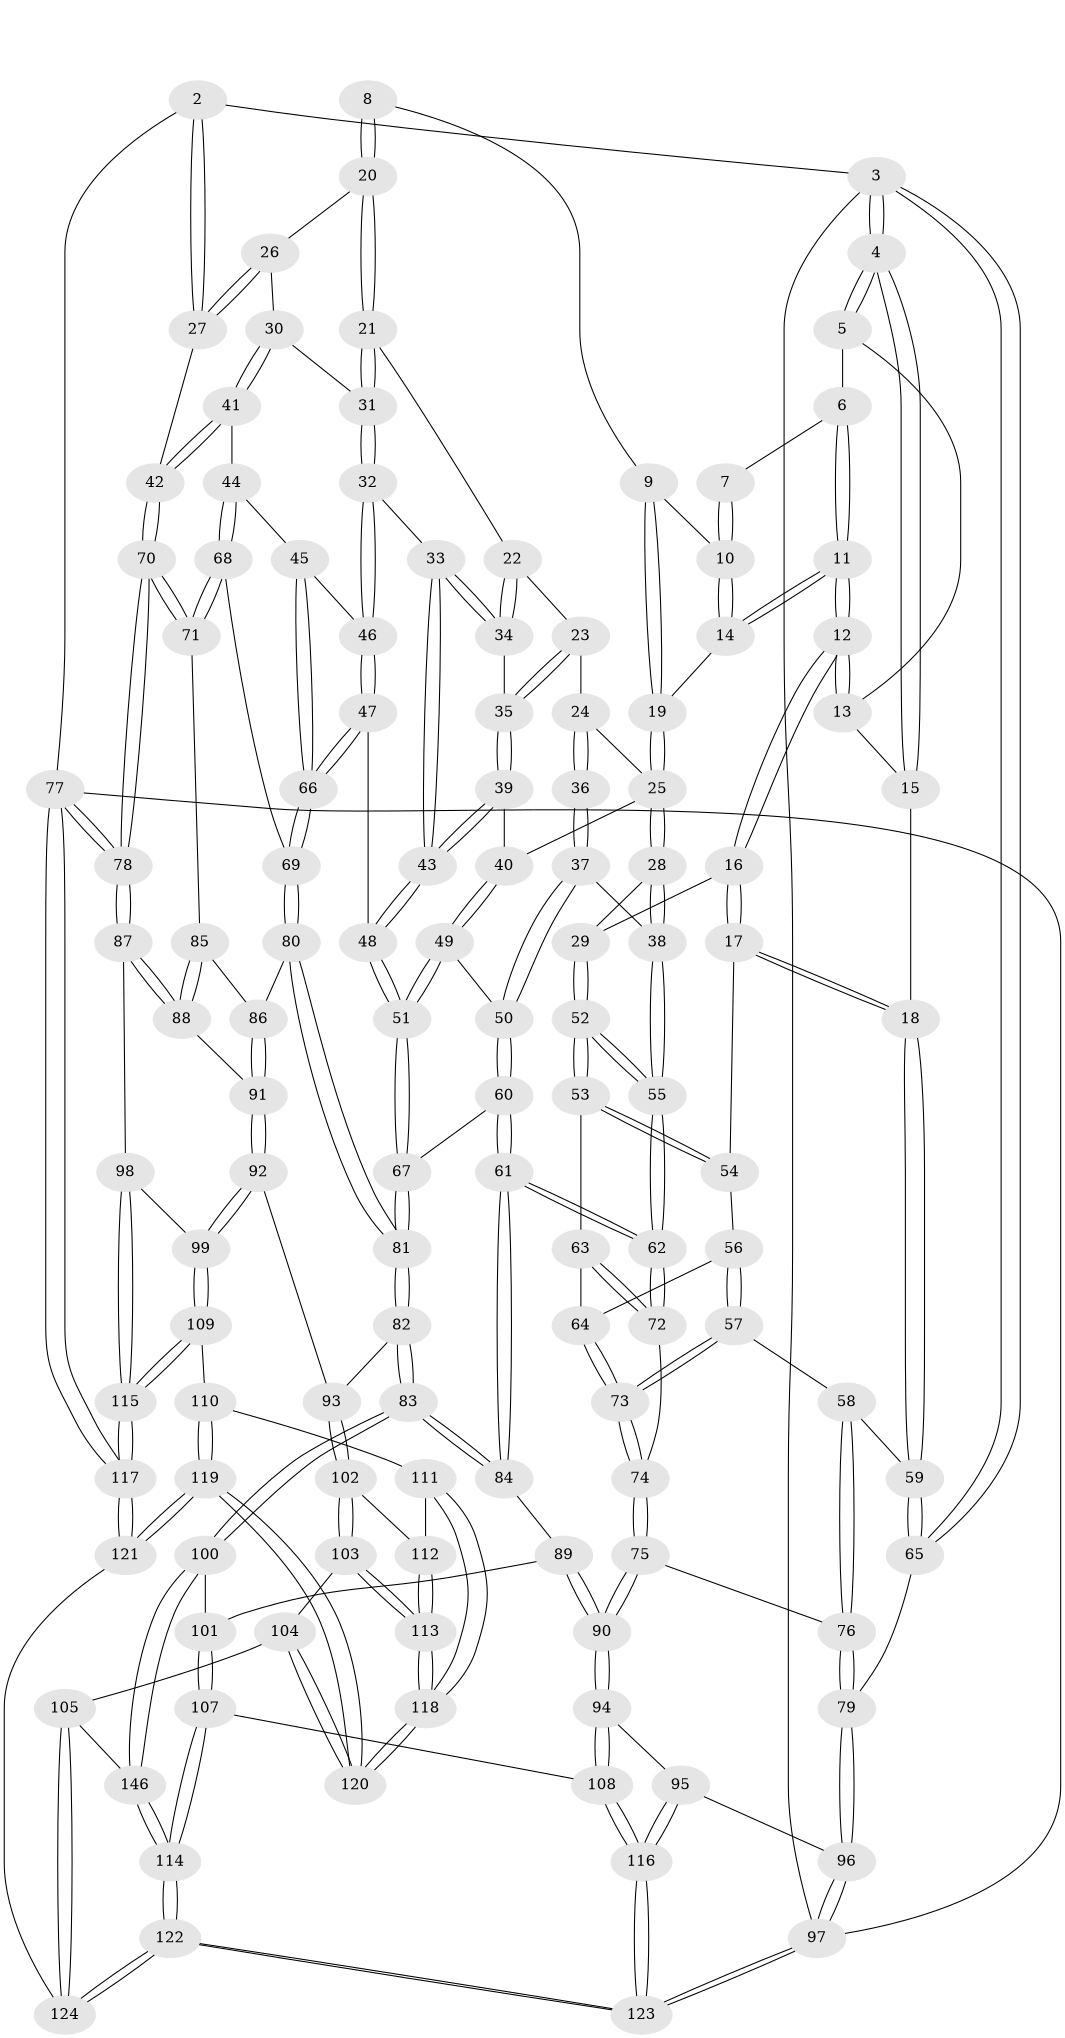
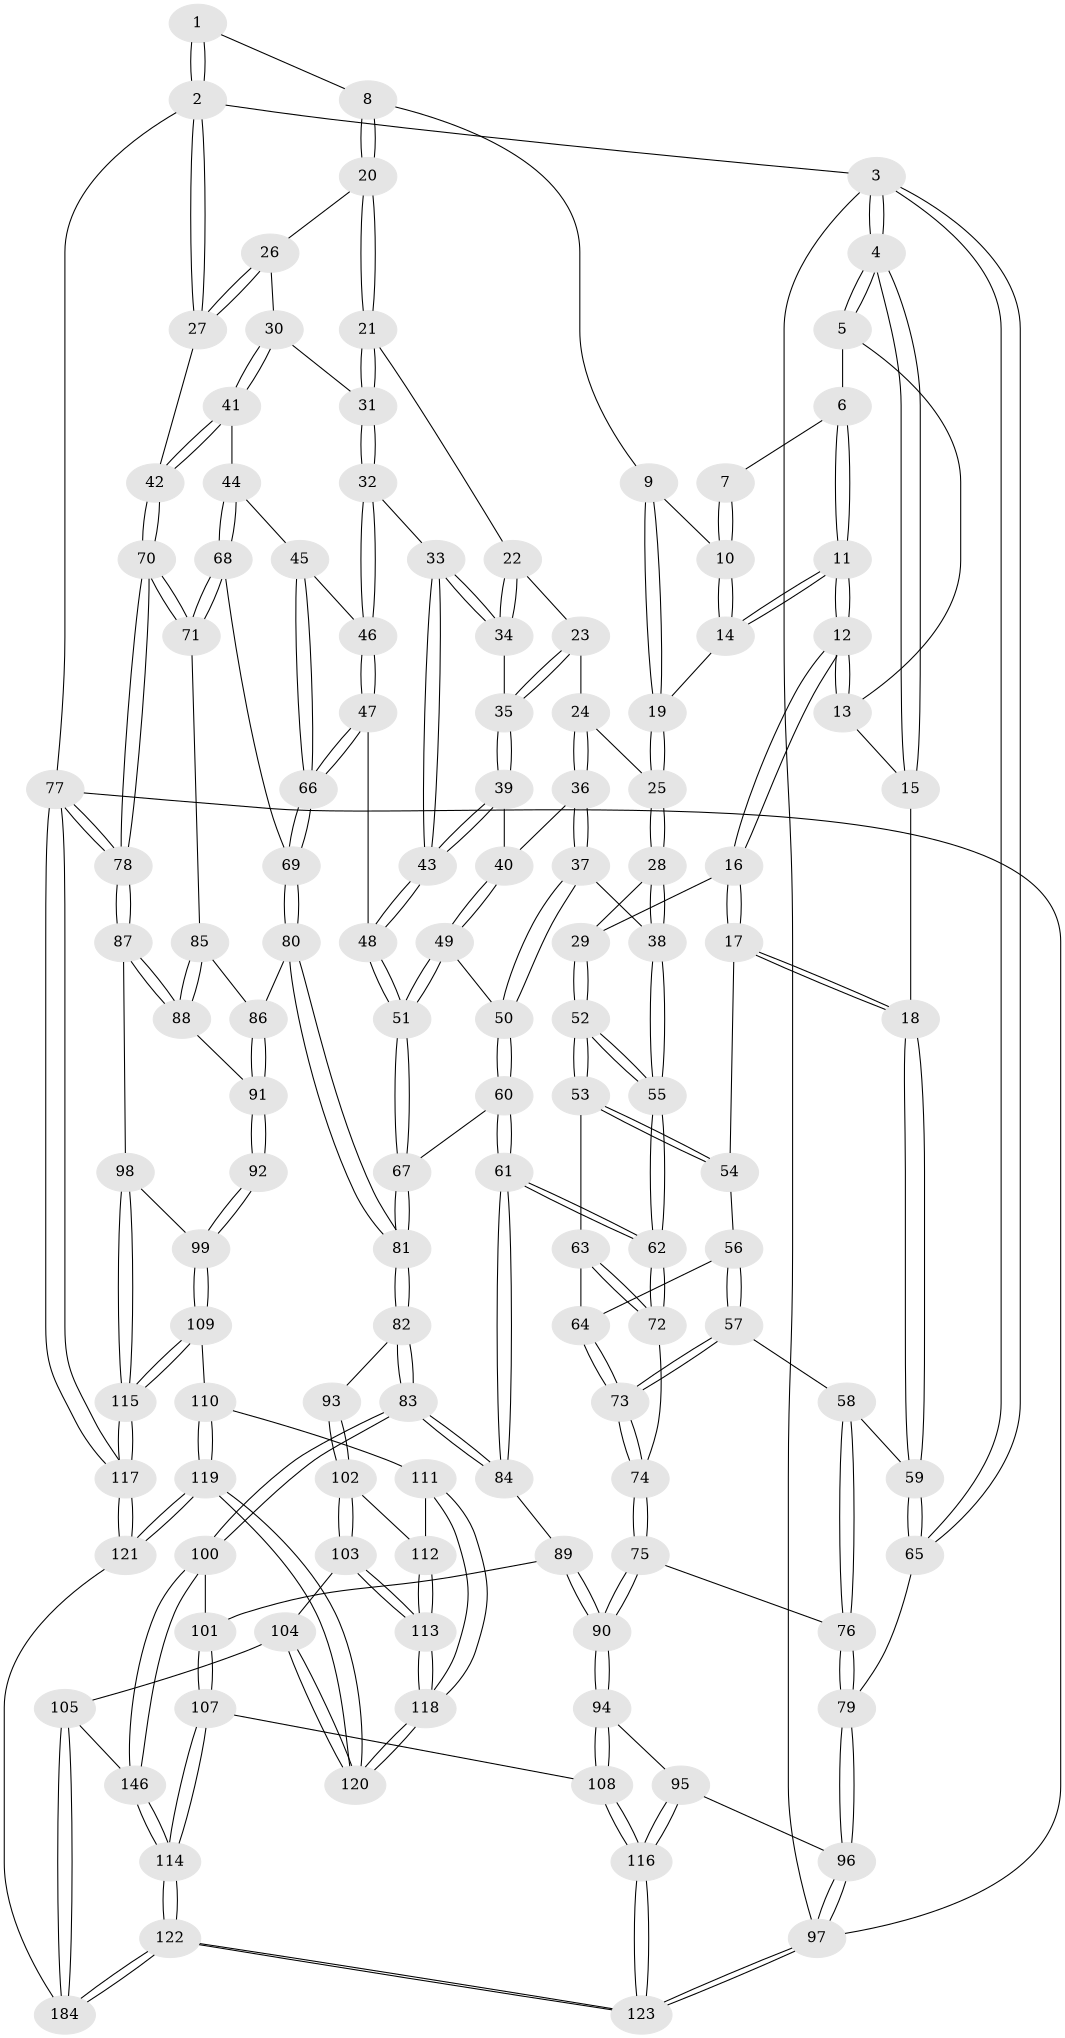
none -> (198, 23)
(581, 828) -> (543, 828)
(295, 1287) -> none
(65, 2015) -> (65, 2015)
